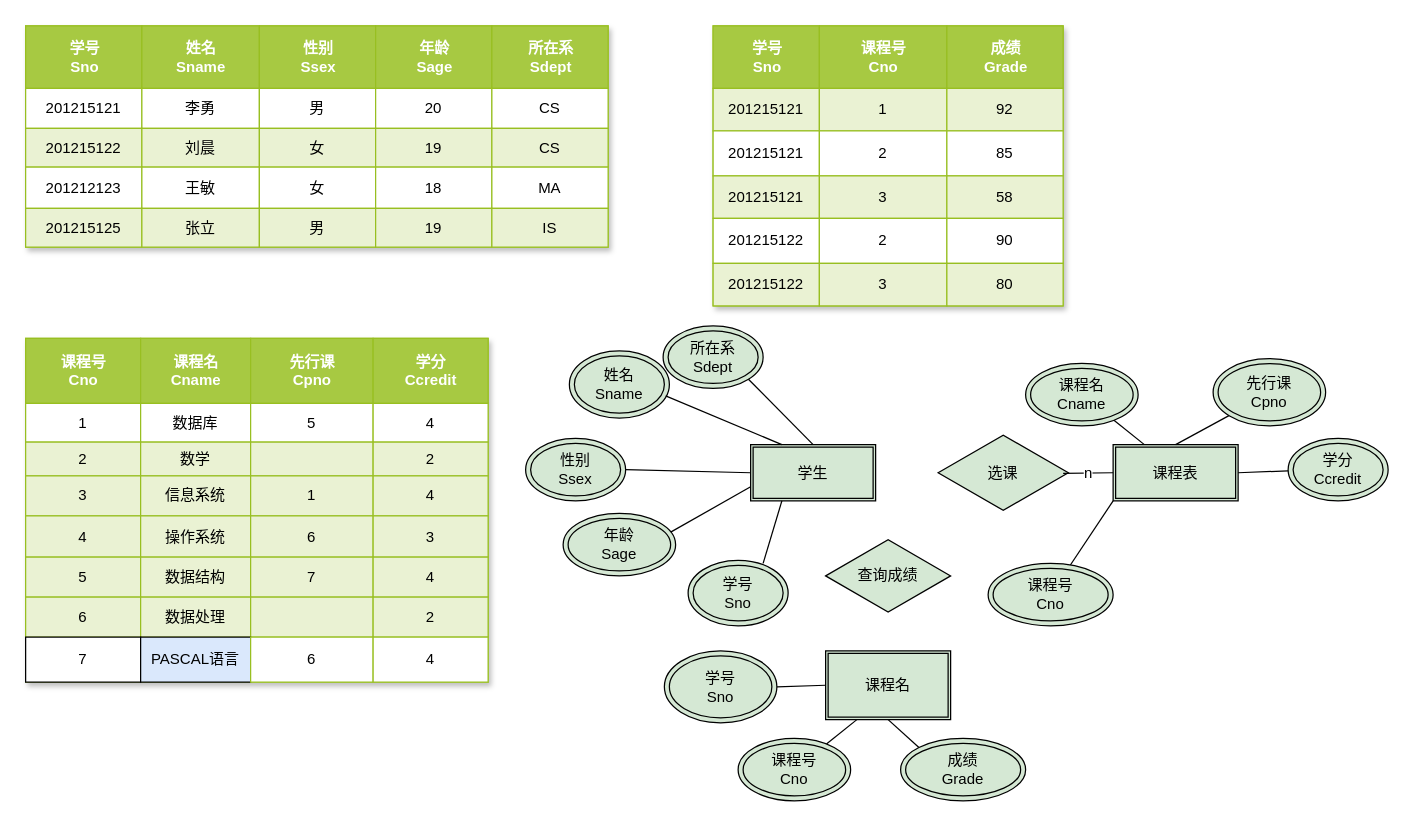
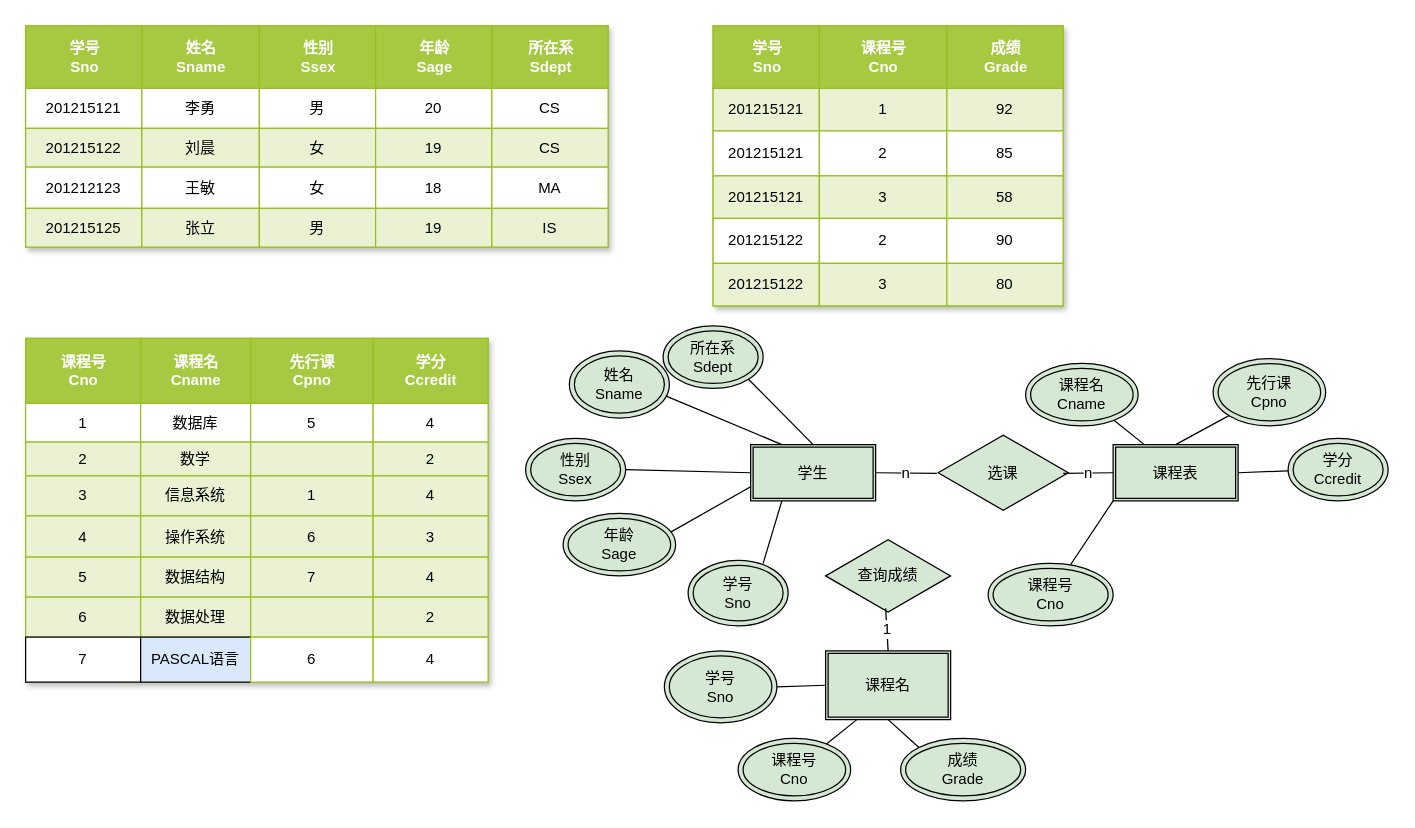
none -> (906, 473)
none -> (887, 629)
